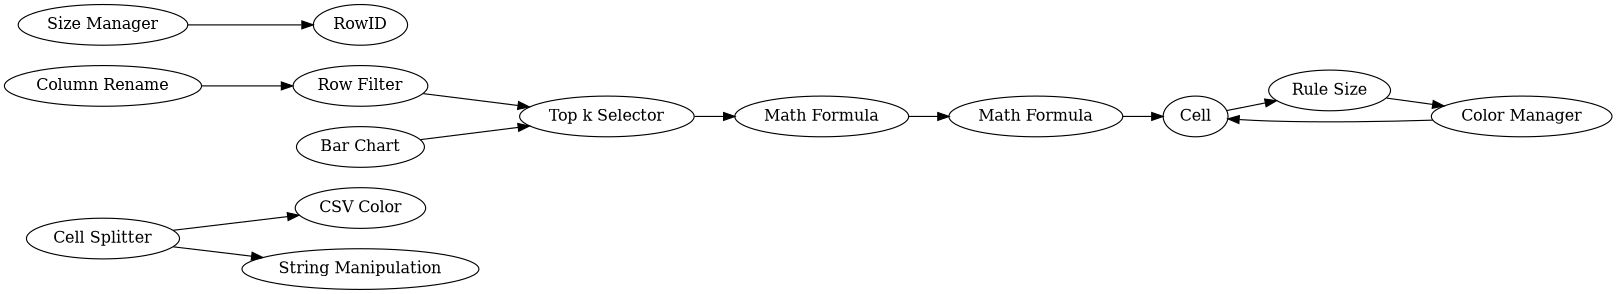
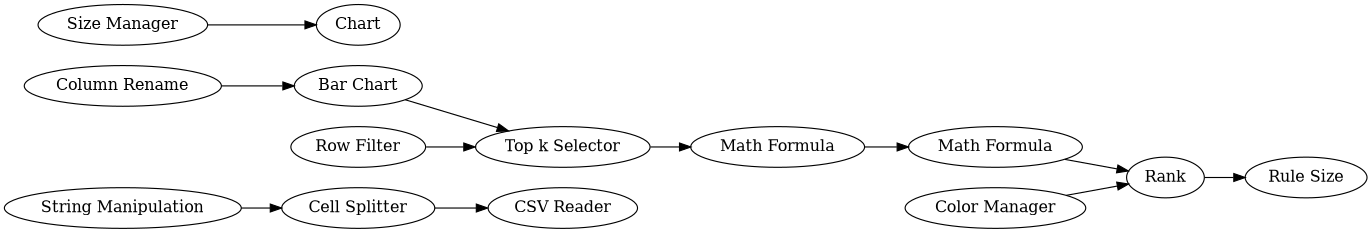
(360, 25) -> (358, 25)
(242, 86) -> (252, 86)
(1410, 101) -> none
(1196, 116) -> (1165, 177)
(360, 208) -> (563, 208)
(212, 251) -> (256, 208)
